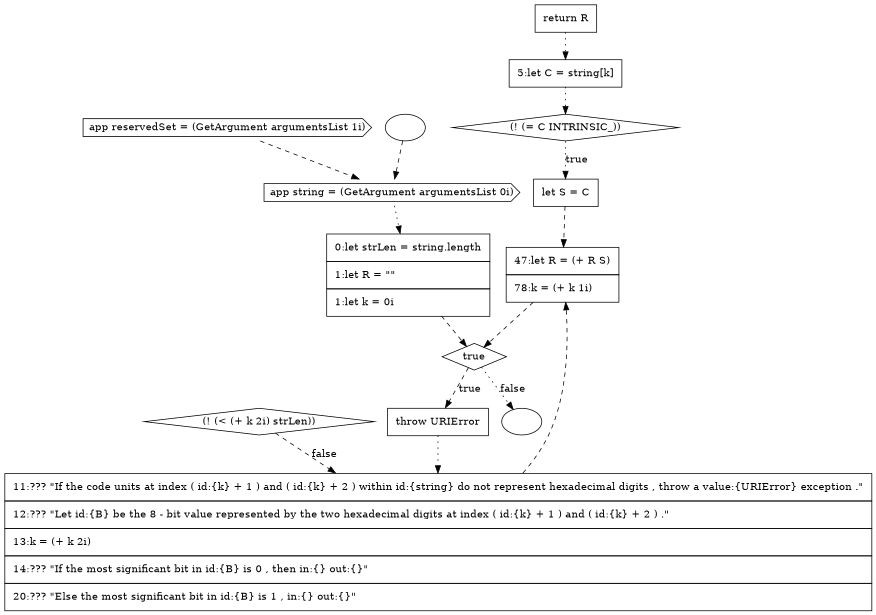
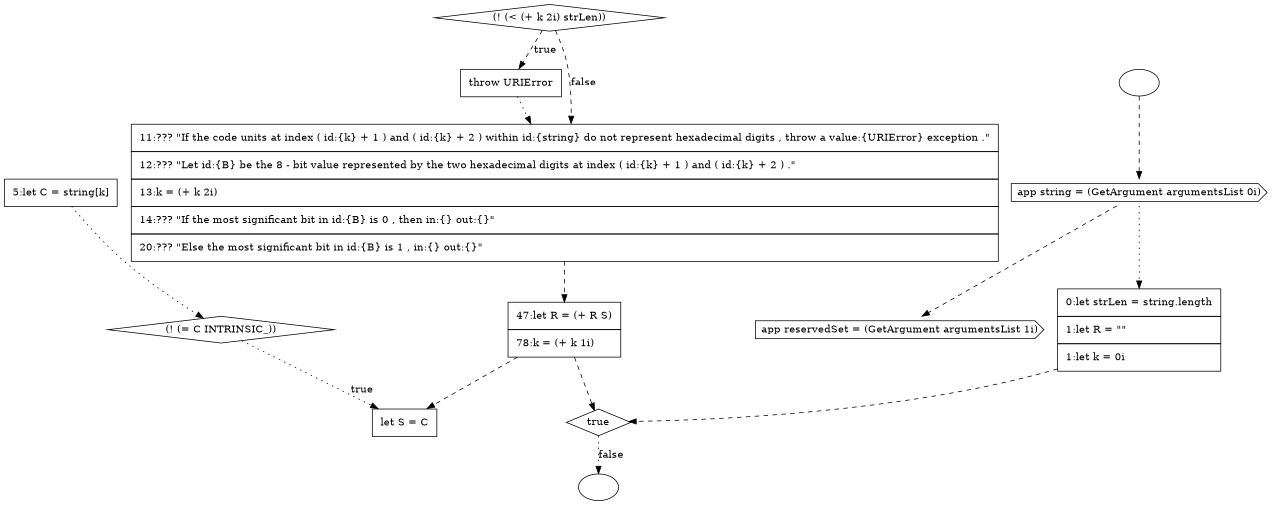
(566, 18) -> none
(306, 159) -> (1023, 259)
(564, 223) -> (476, 381)
(459, 384) -> (533, 46)
